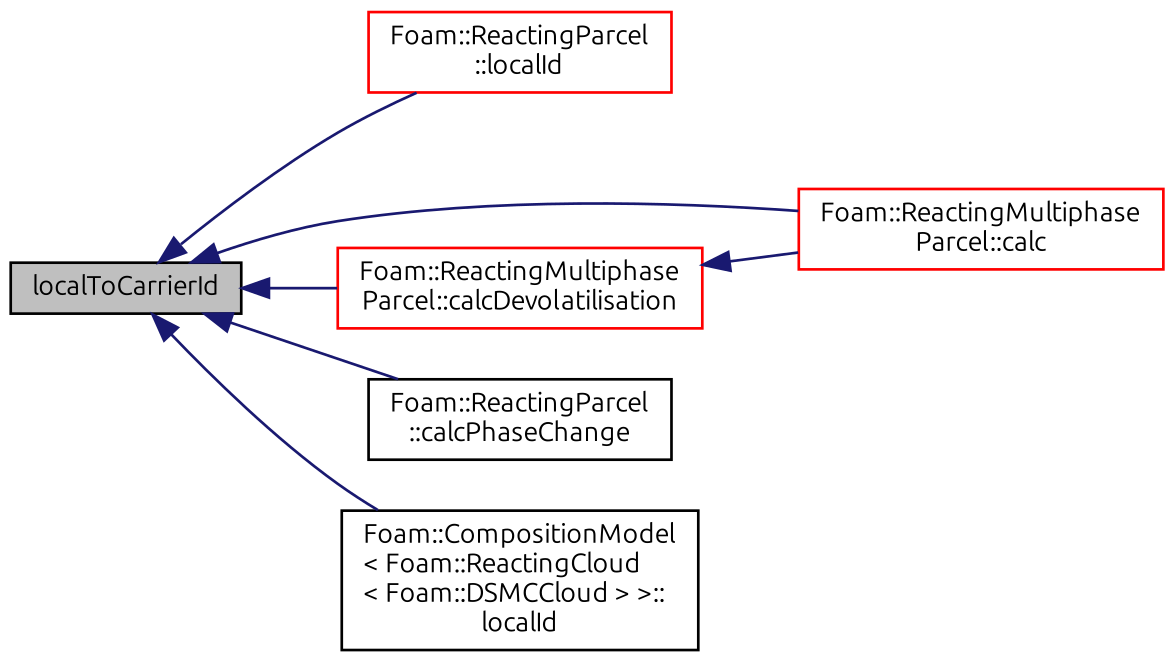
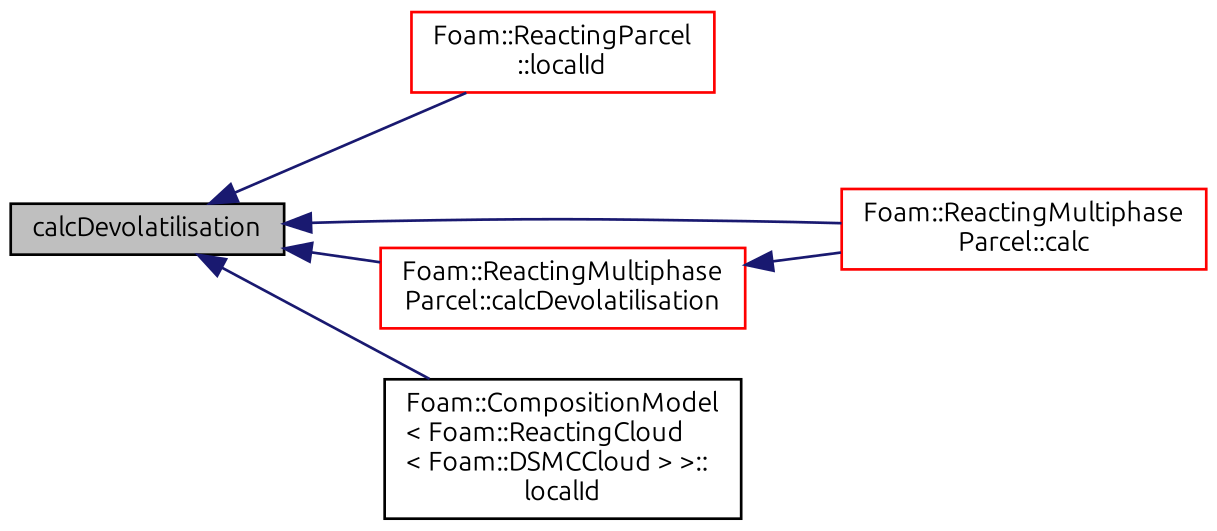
(126, 288) -> (147, 229)
(520, 420) -> none
